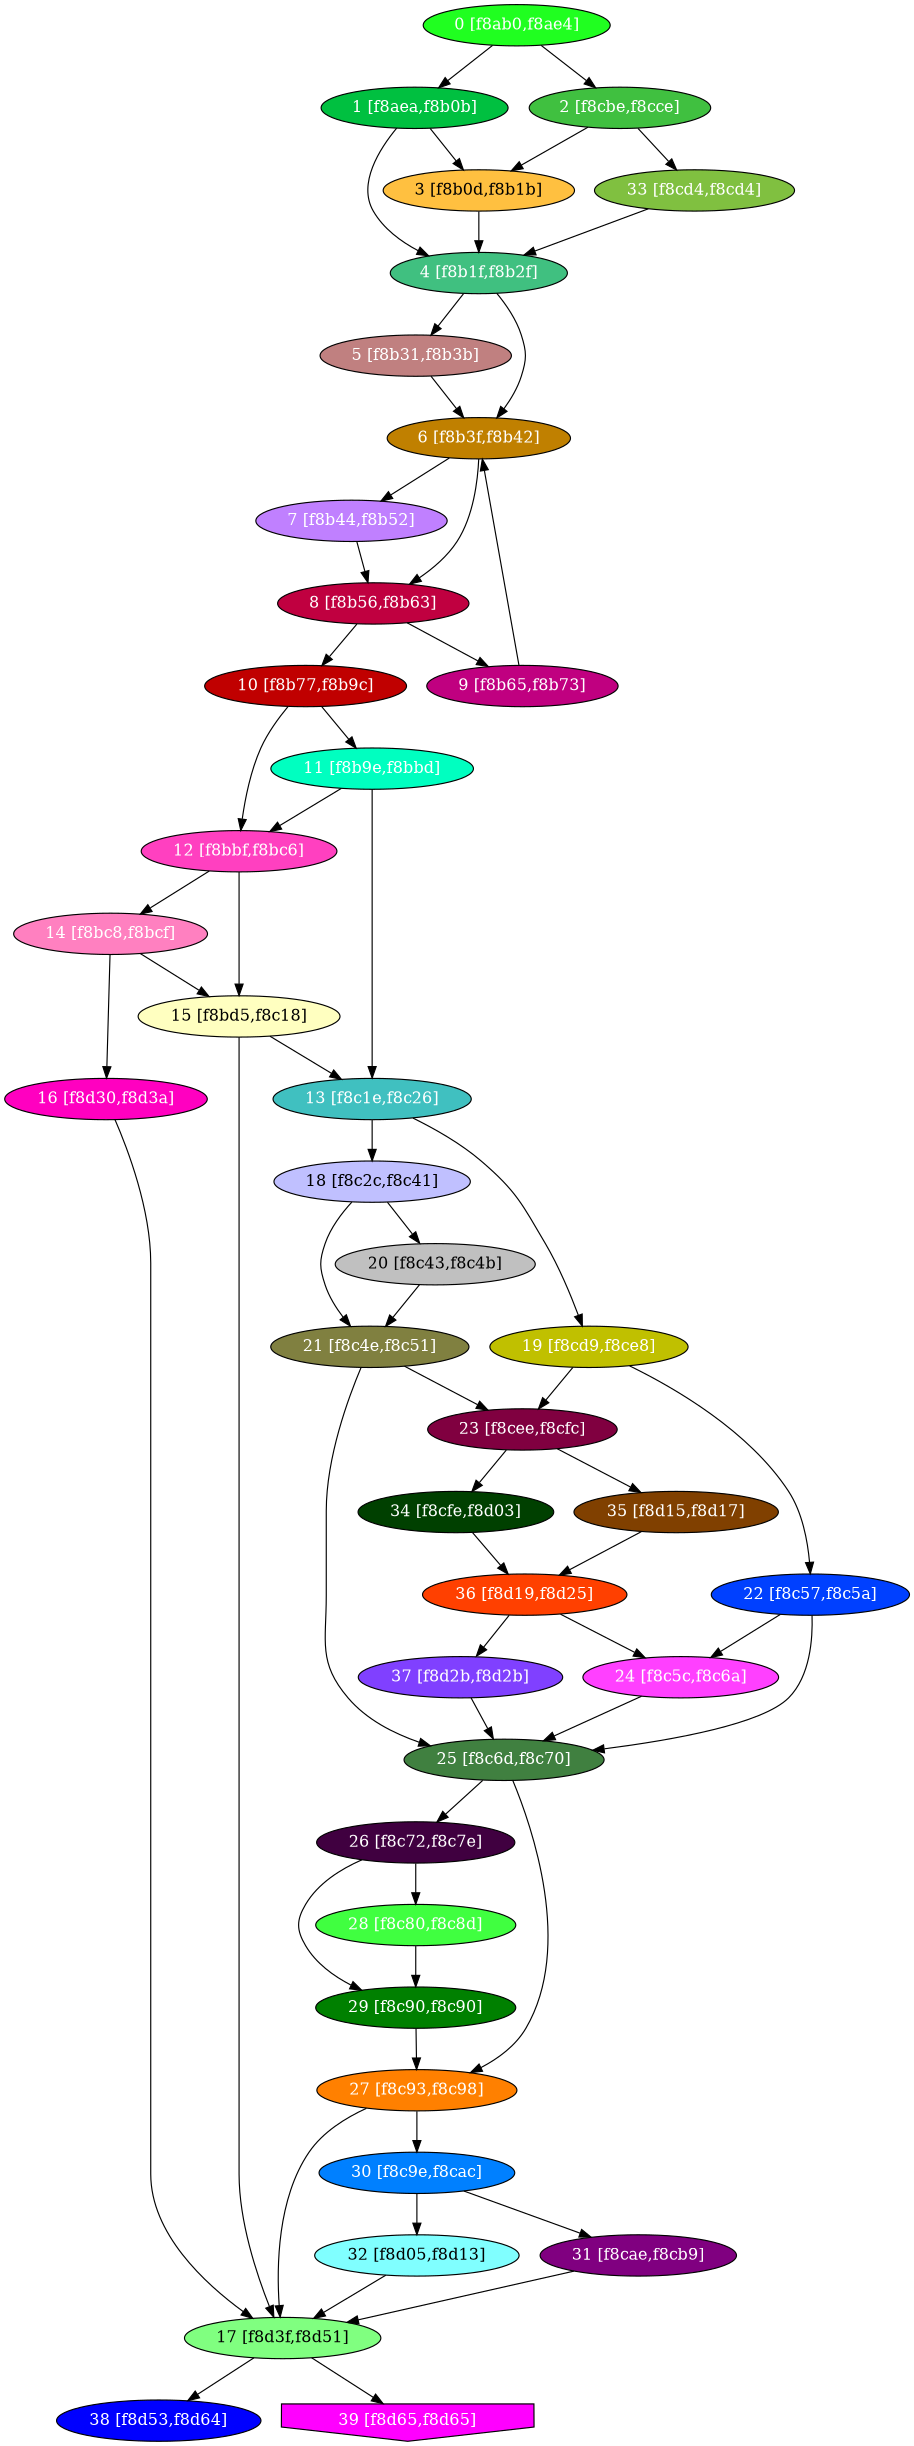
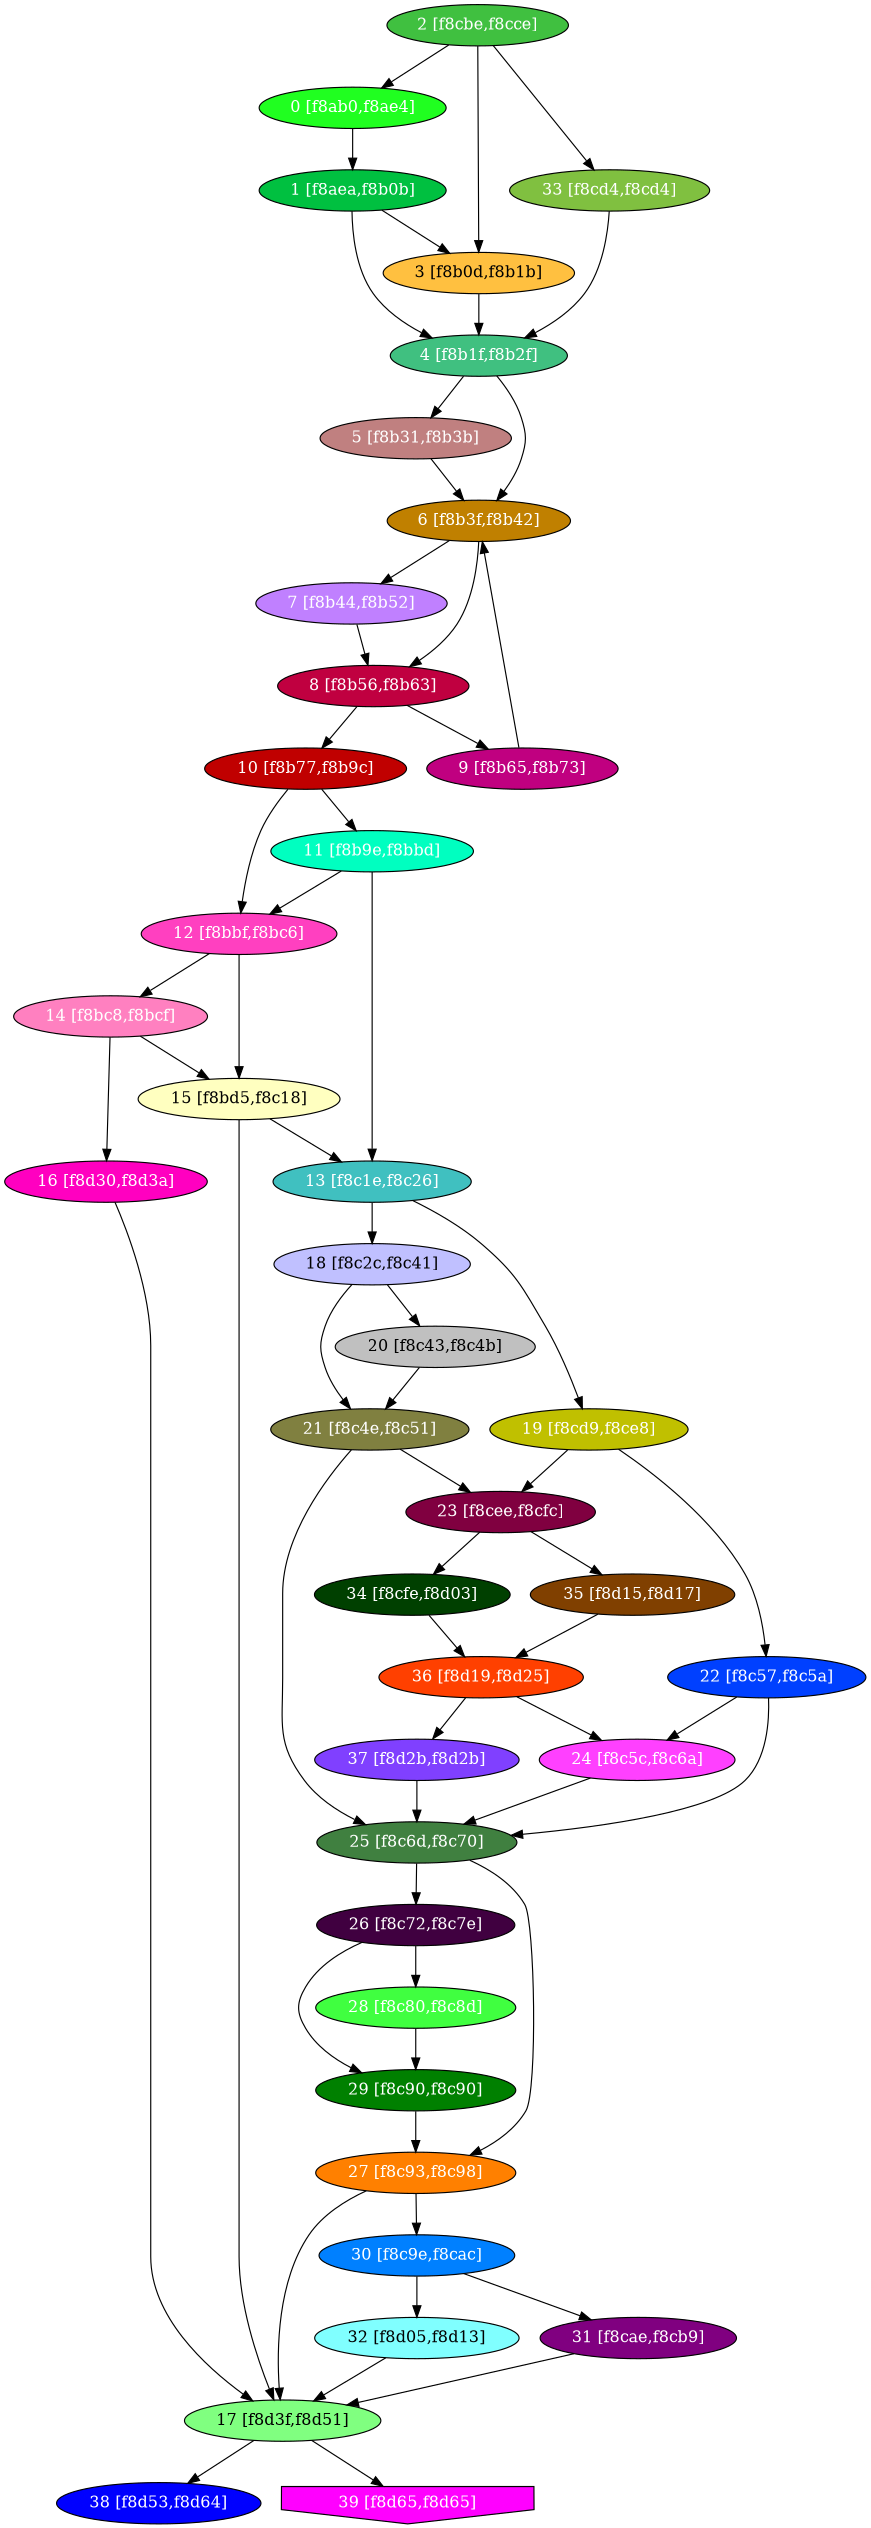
(564, 63) -> (420, 63)
